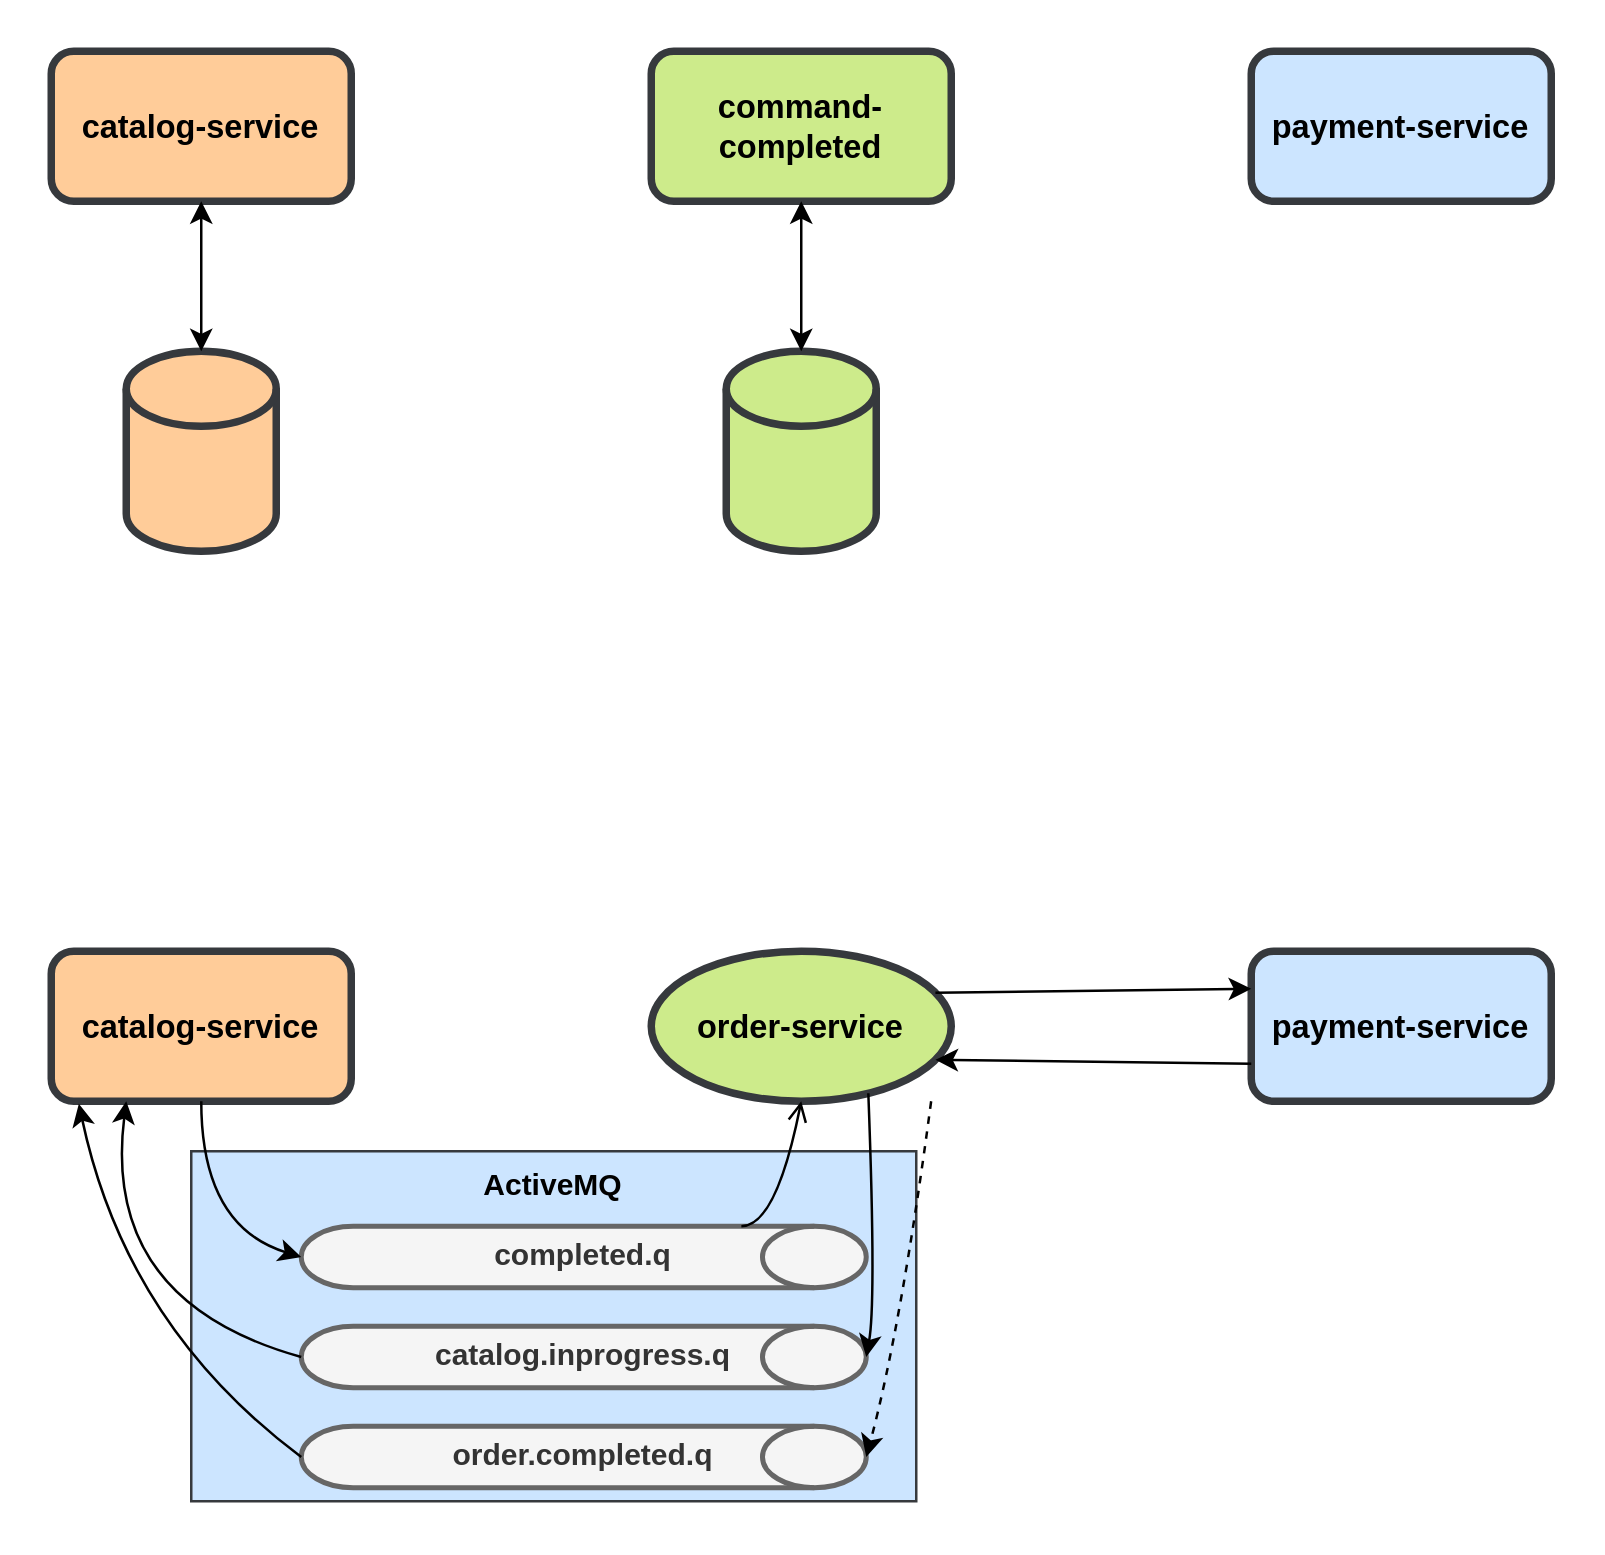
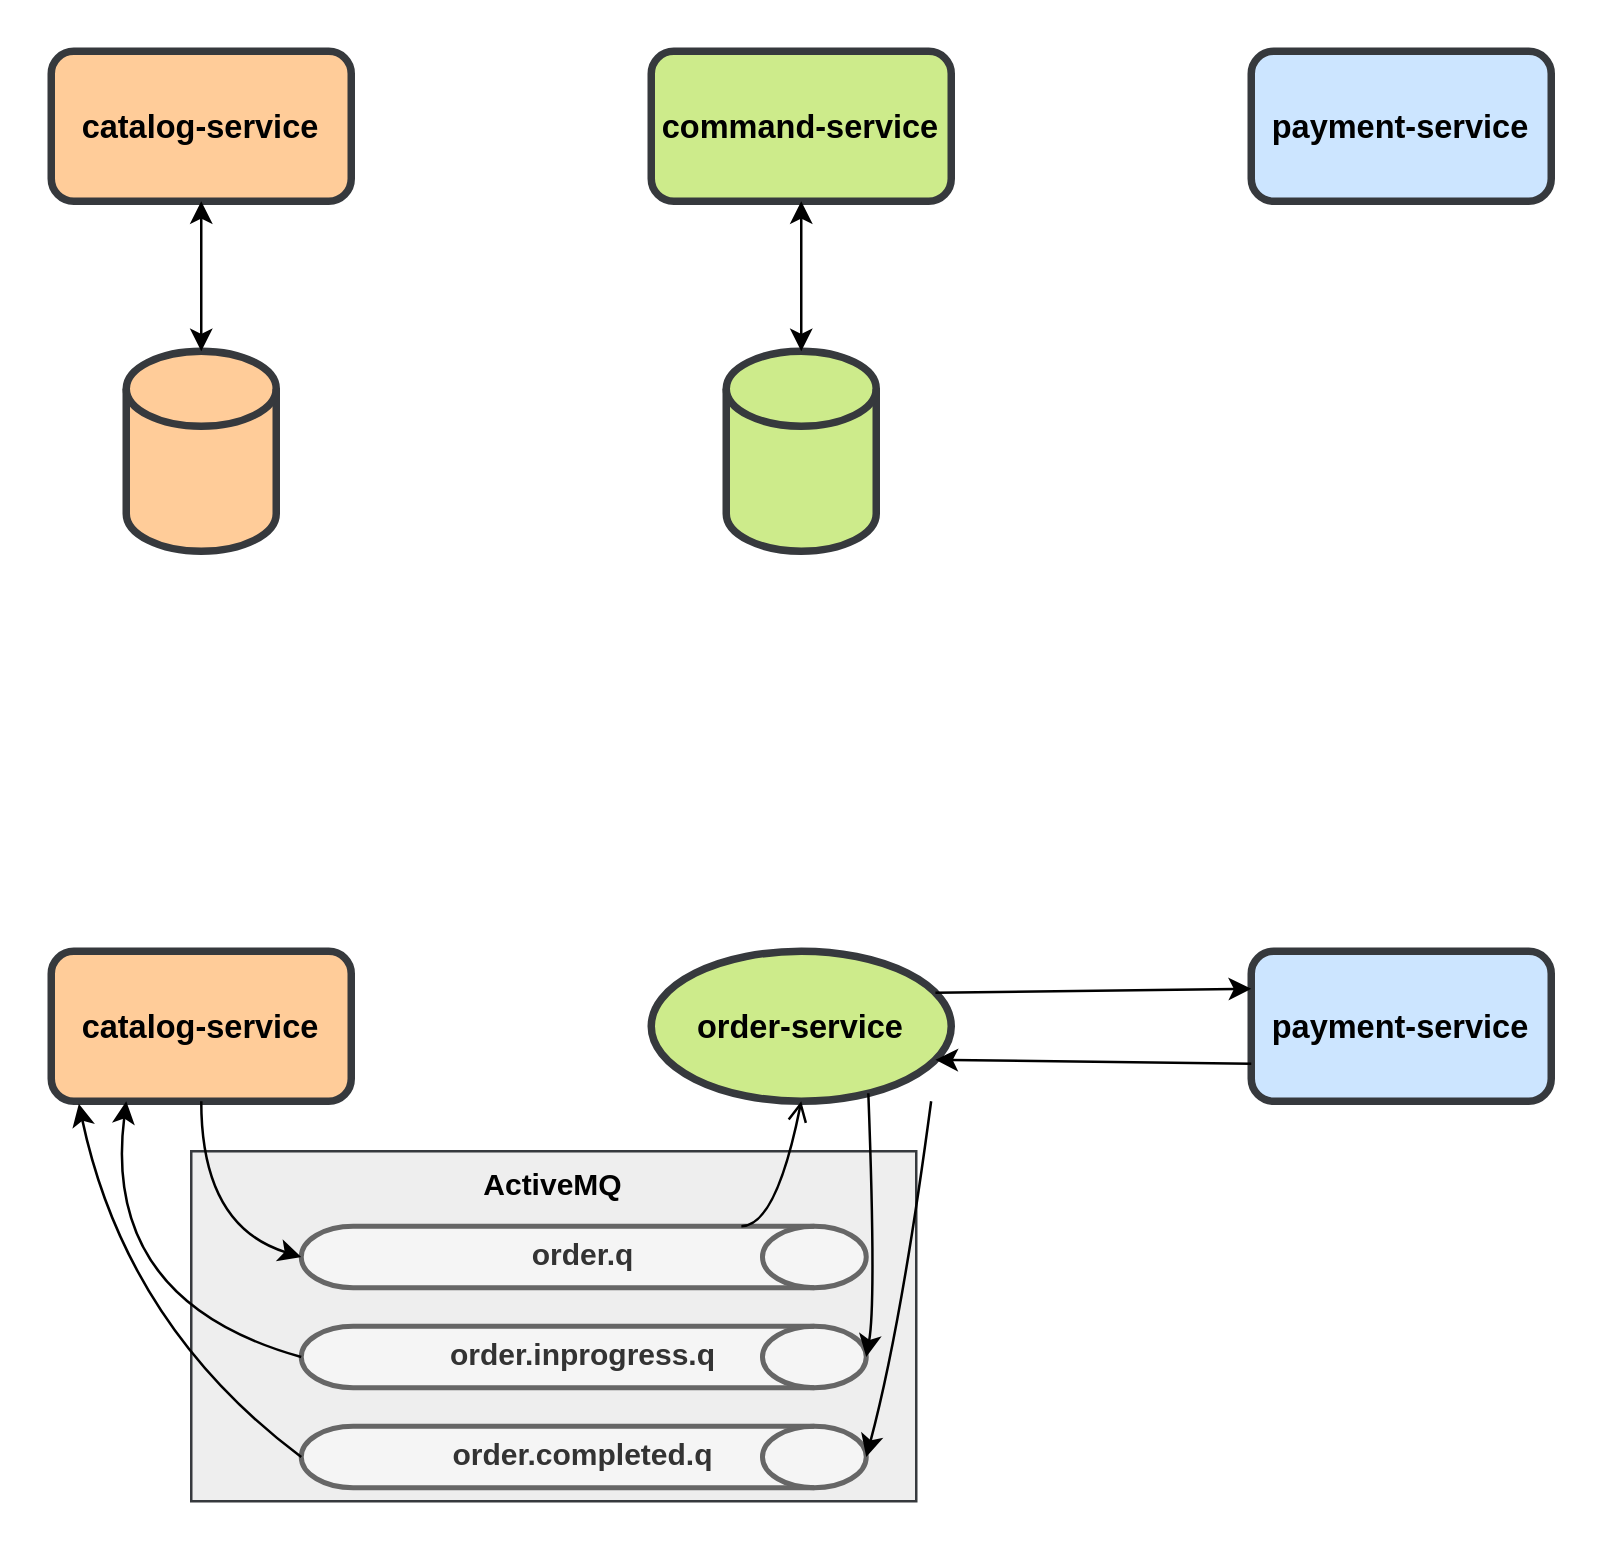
(801, 126) -> (801, 126)
(554, 1187) -> (554, 1187)
(584, 1256) -> (584, 1256)
(905, 1275) -> (905, 1275)
(584, 1356) -> (584, 1356)
